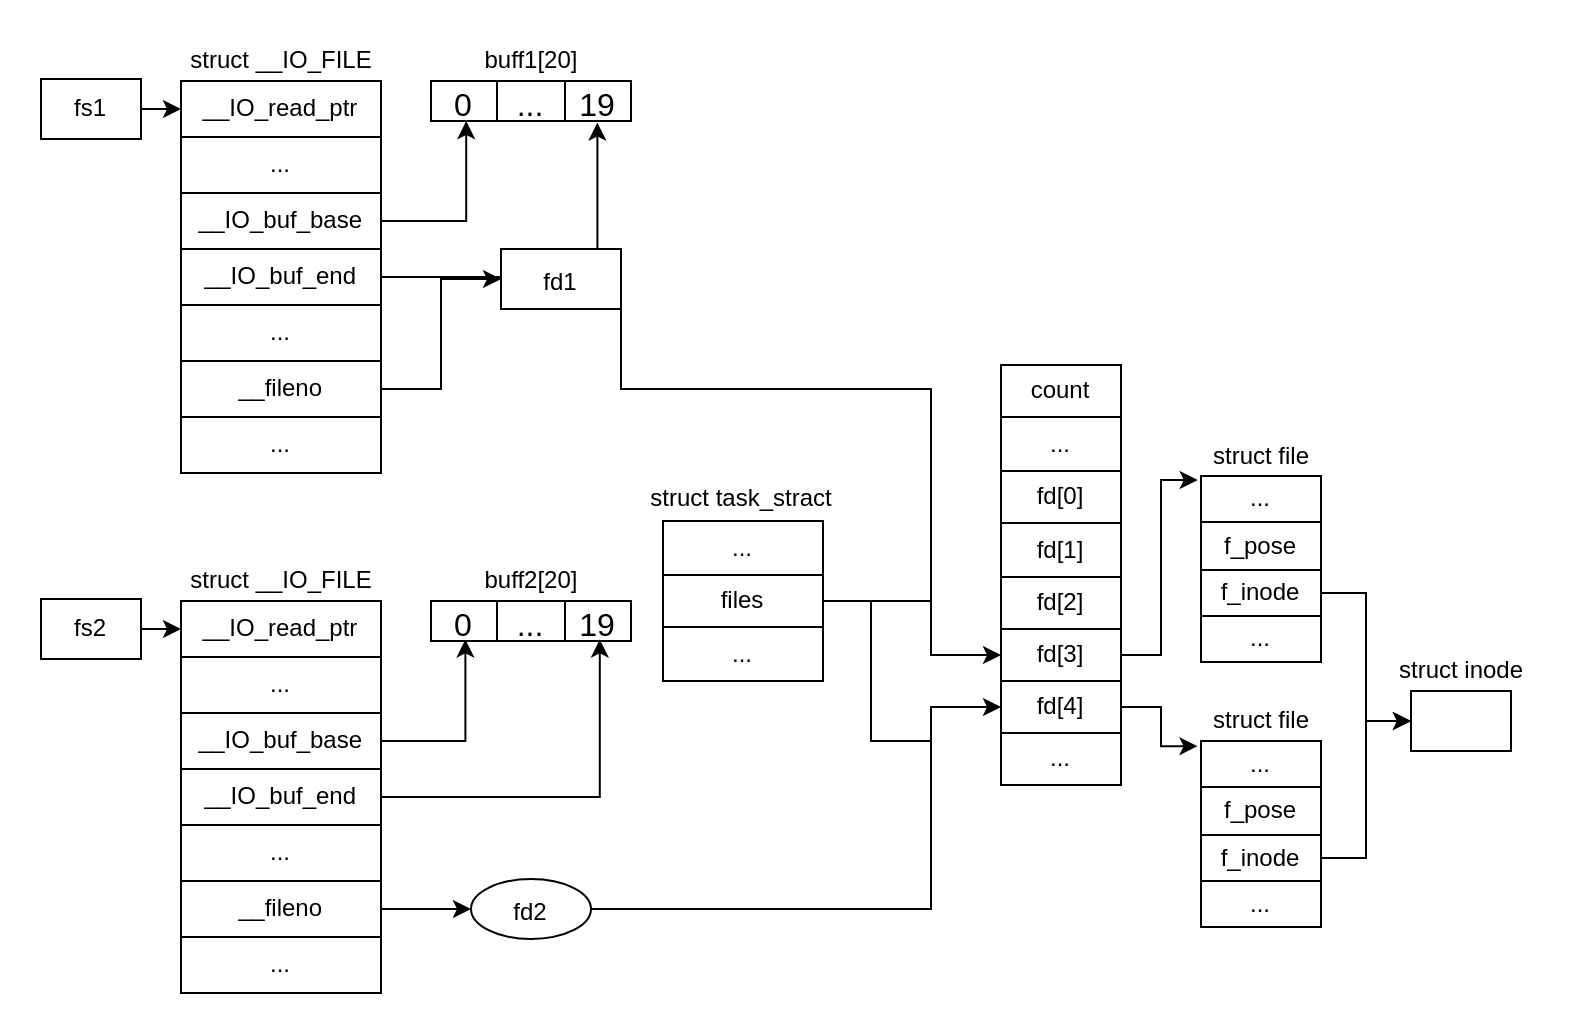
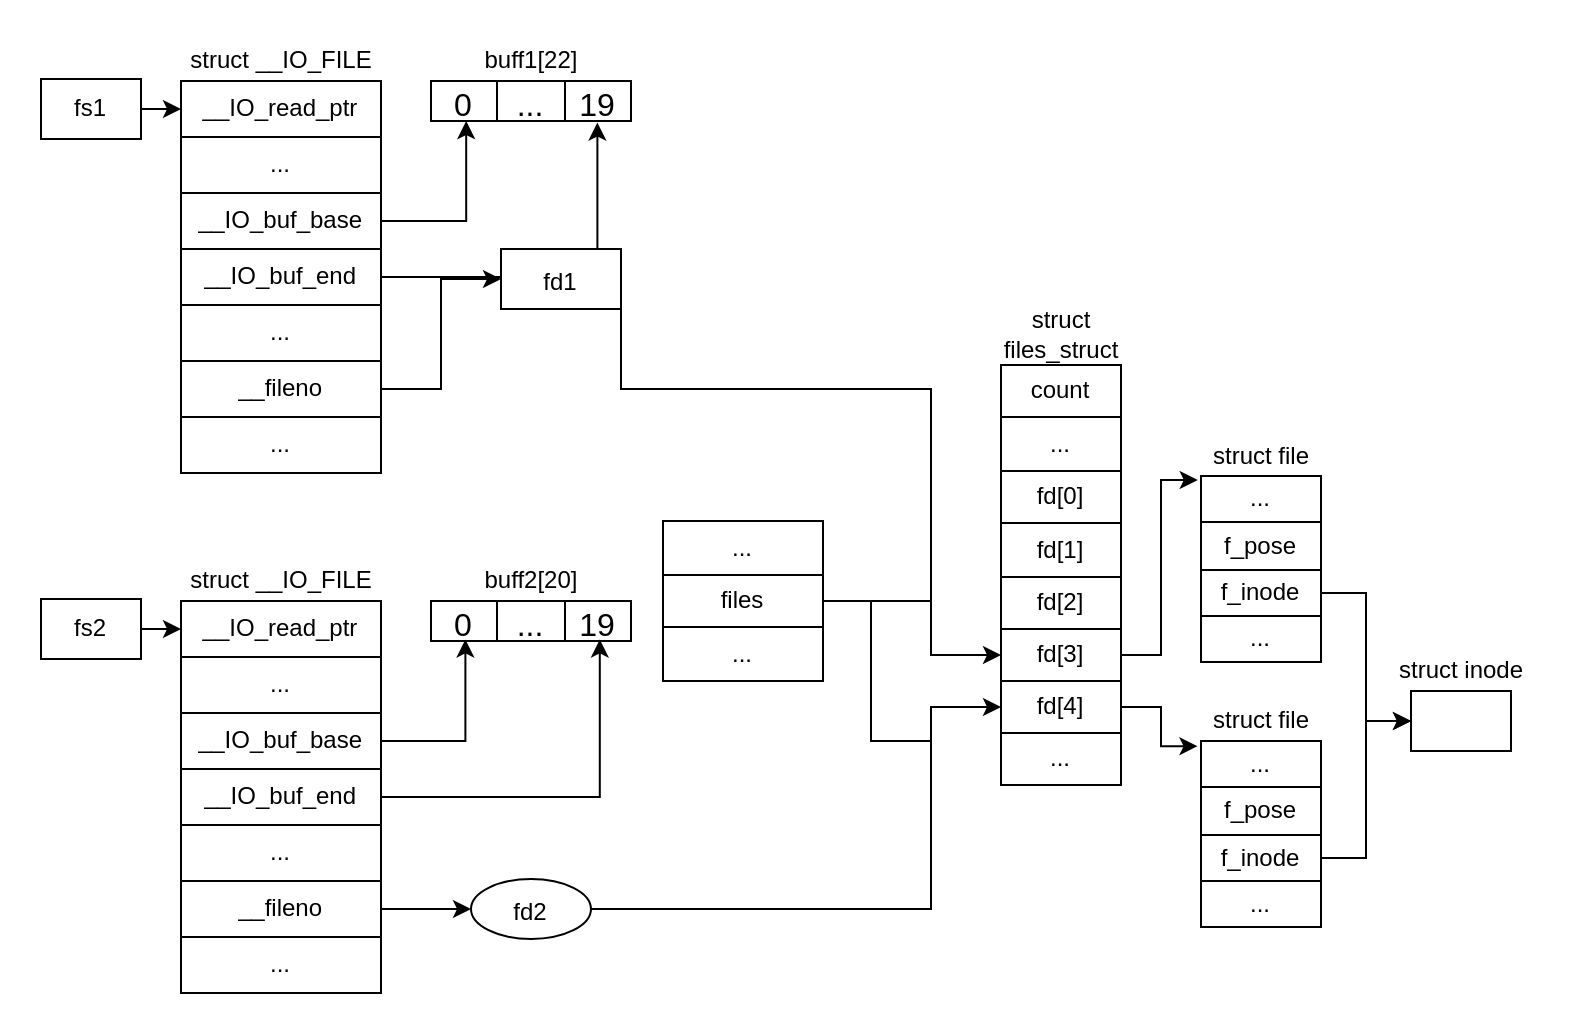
(532, 61) -> (532, 61)
none -> (1061, 335)
(741, 499) -> none
